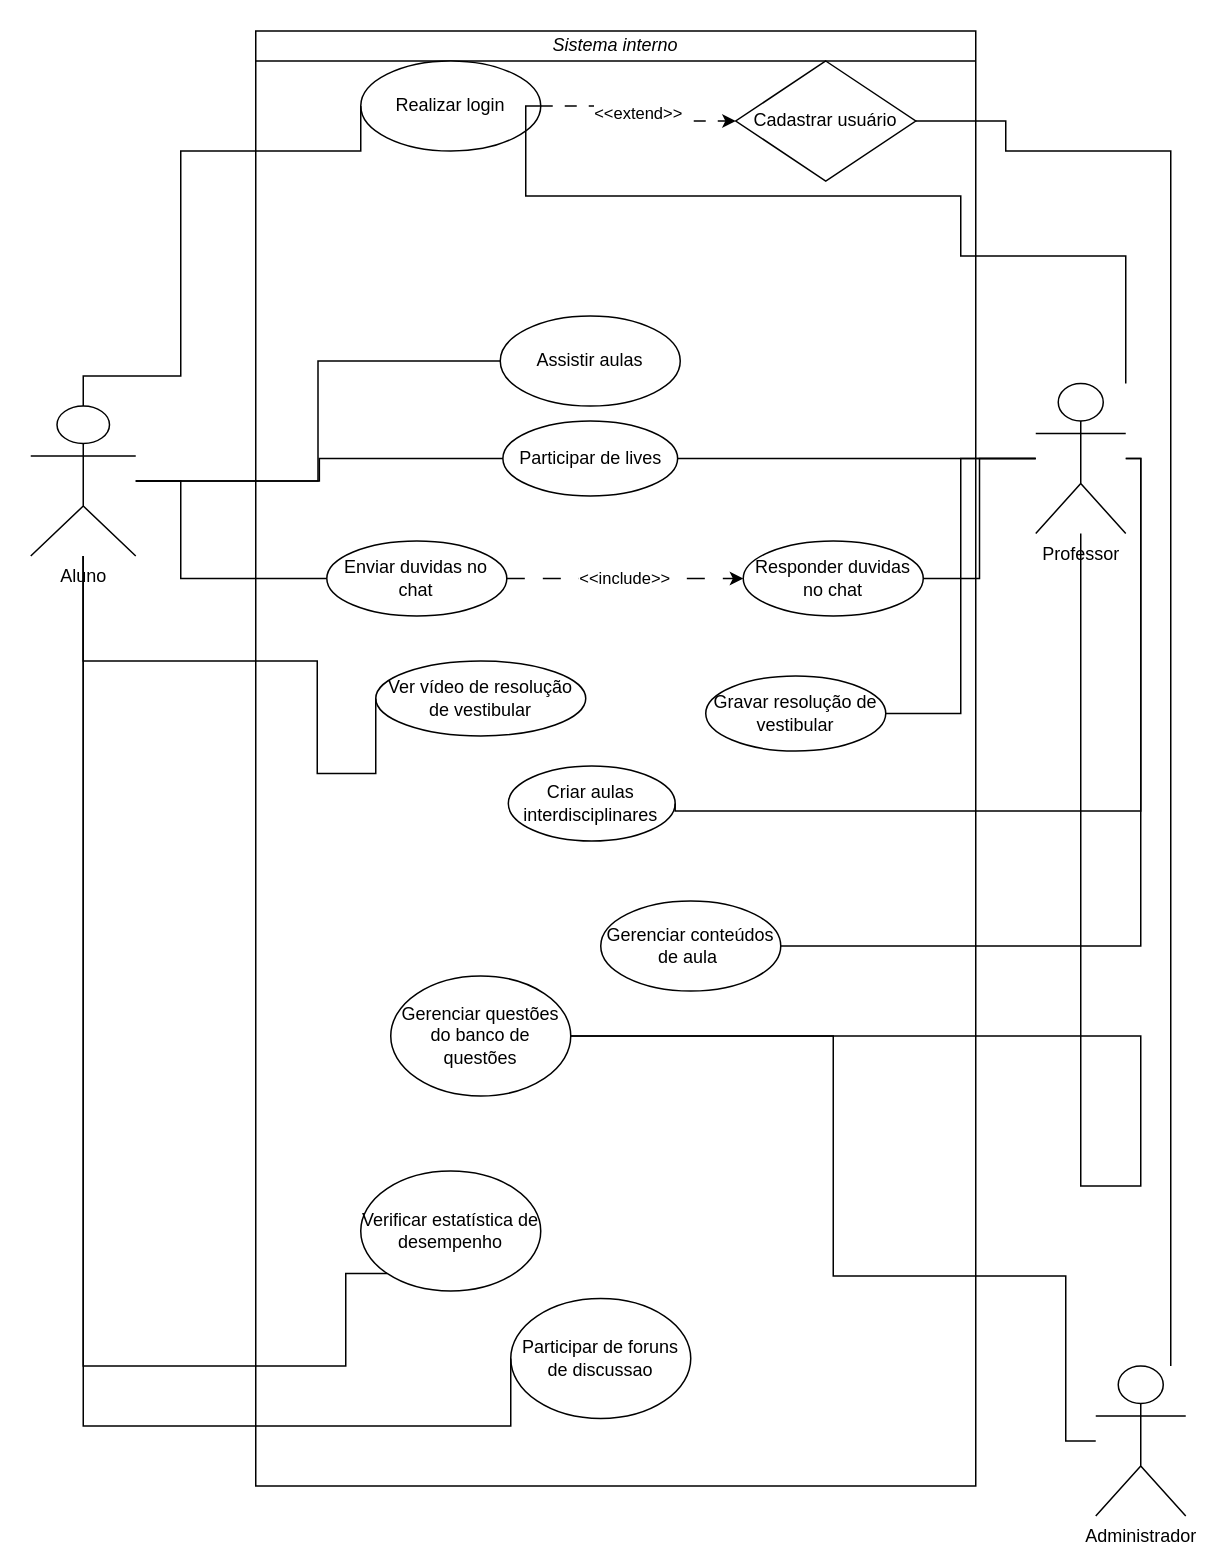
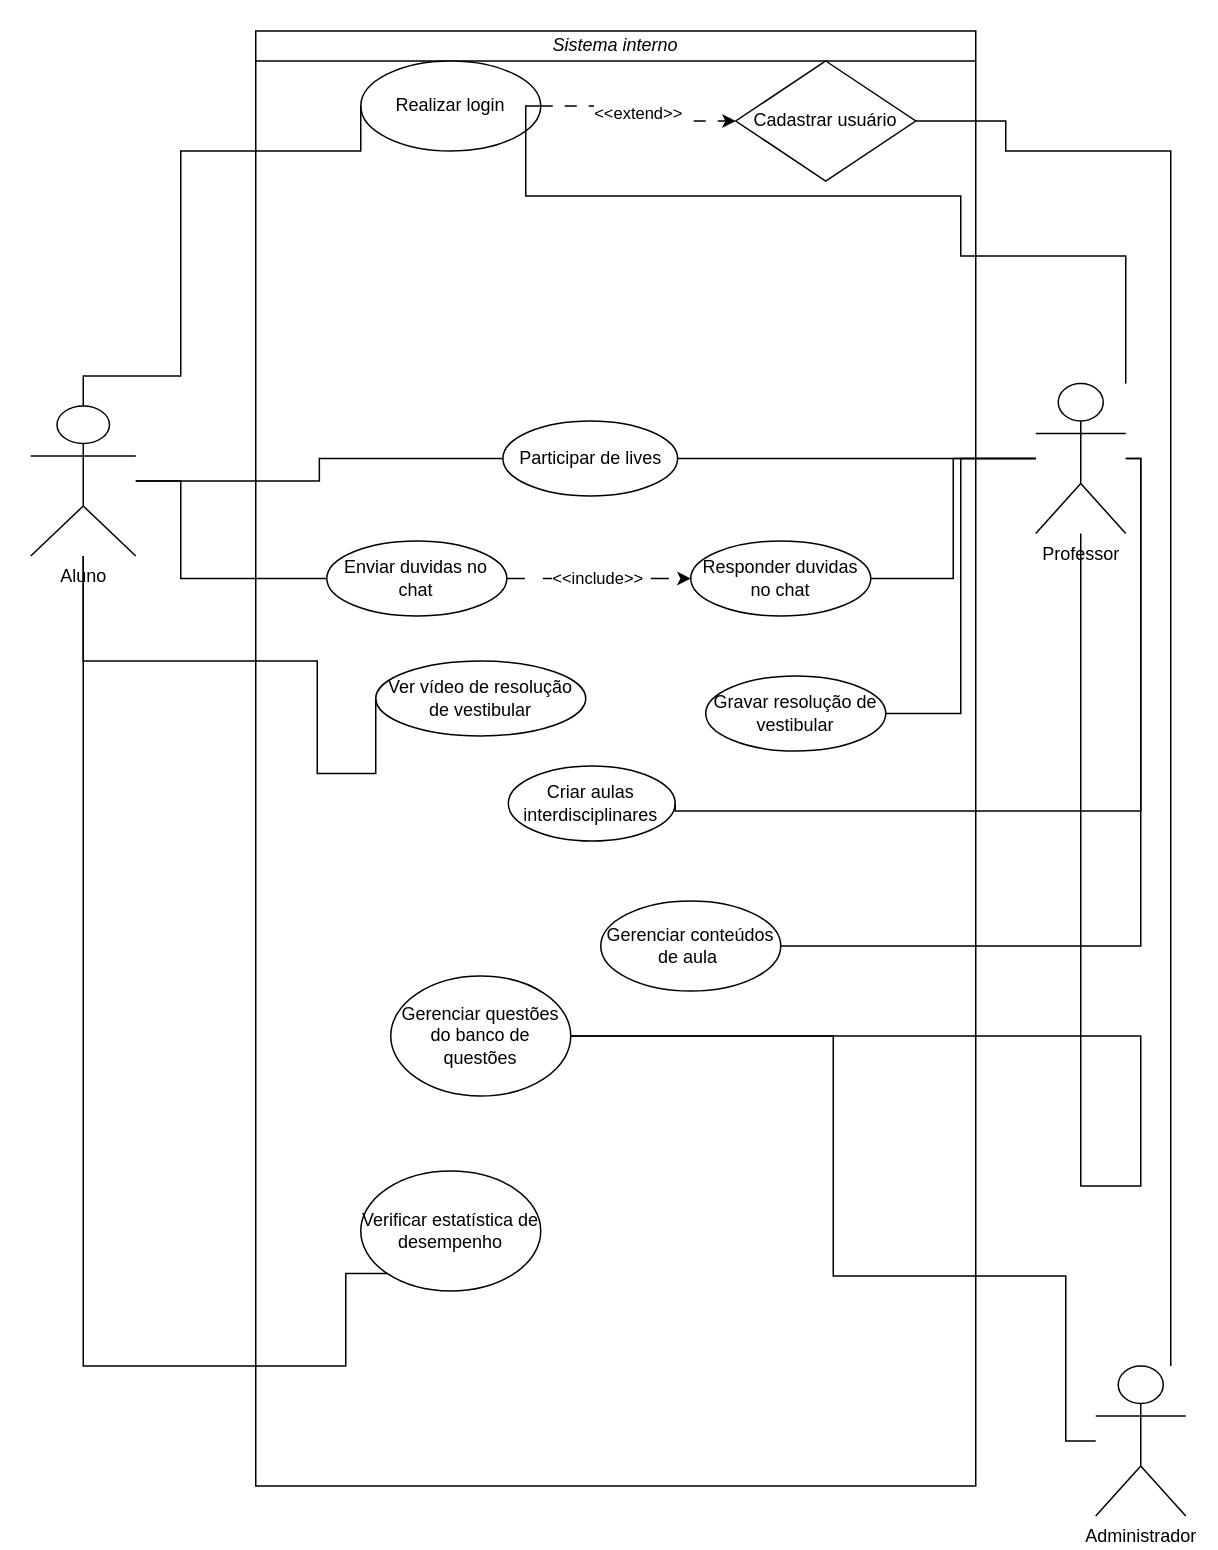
(361, 361) -> none
(590, 361) -> none
(833, 578) -> (781, 578)
(601, 1358) -> none
(302, 1426) -> none
